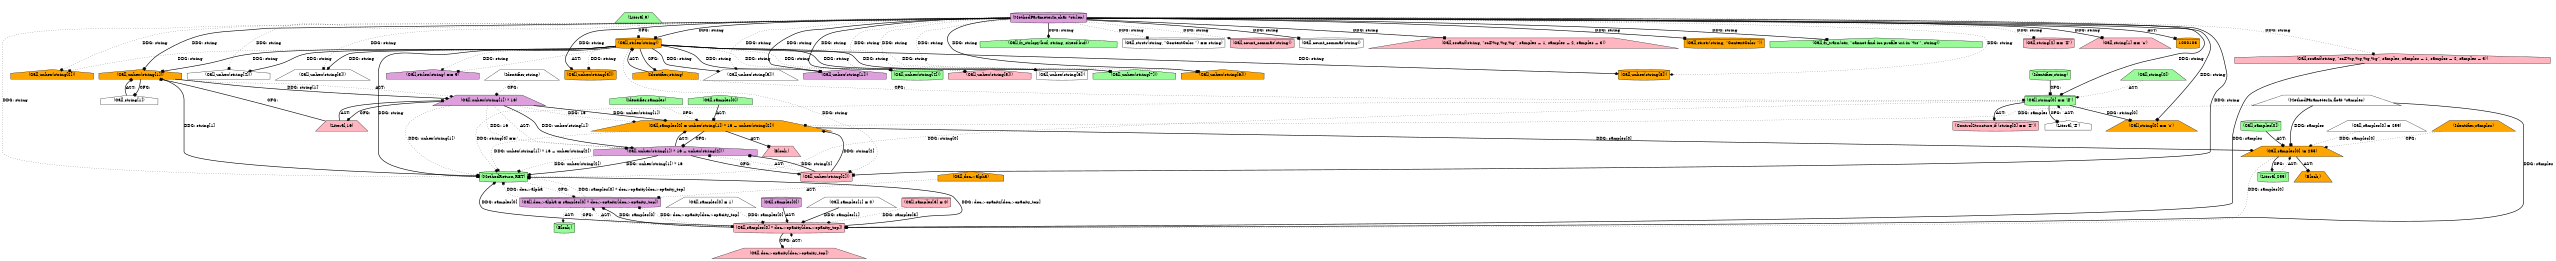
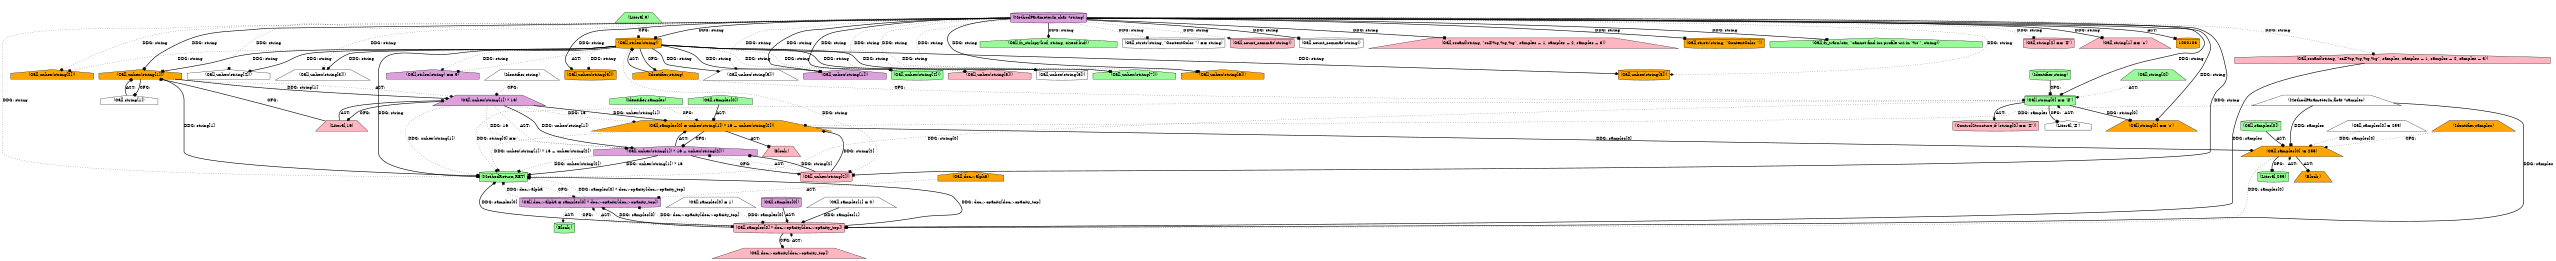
(1049, 18) -> (1049, 18)
(2274, 161) -> (2274, 161)
(926, 202) -> none
